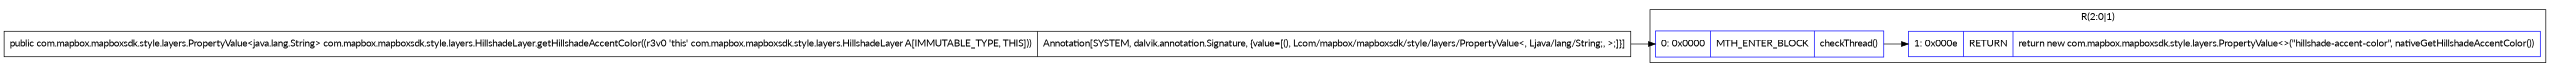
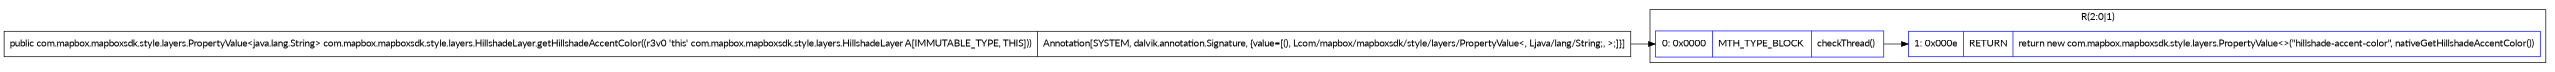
(1762, 44) -> (1761, 44)
